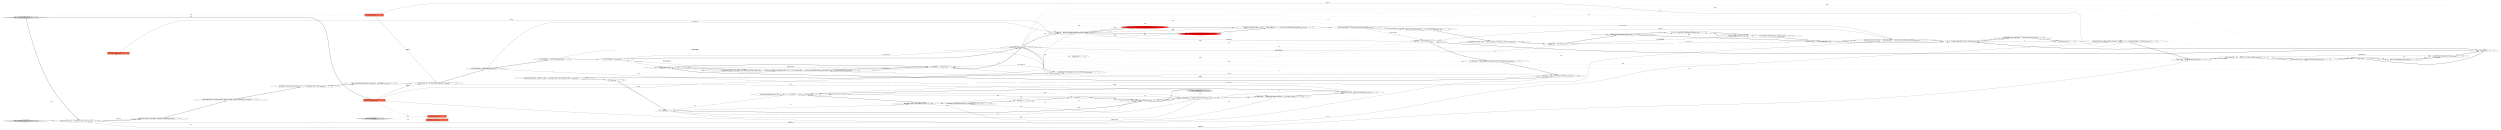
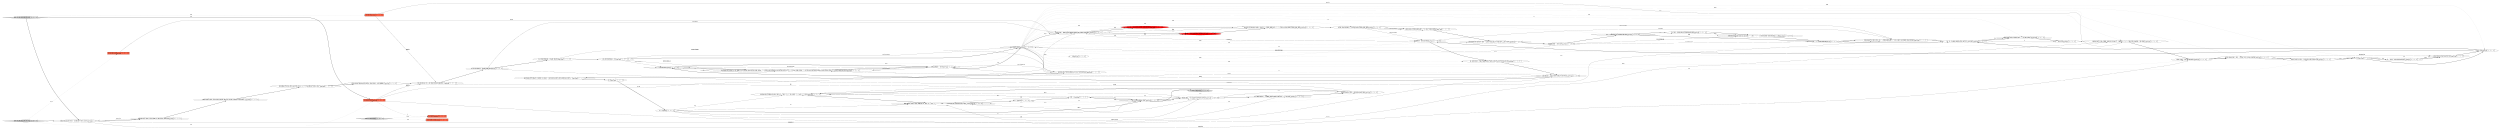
(641, 74) -> (848, 64)
